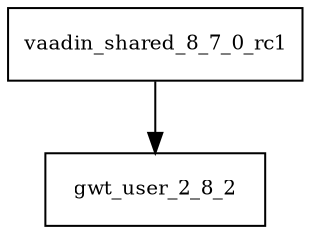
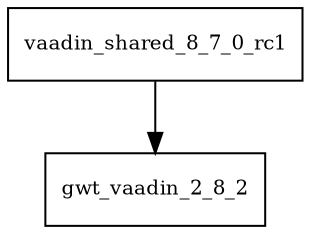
(155, 190) -> (155, 190)
